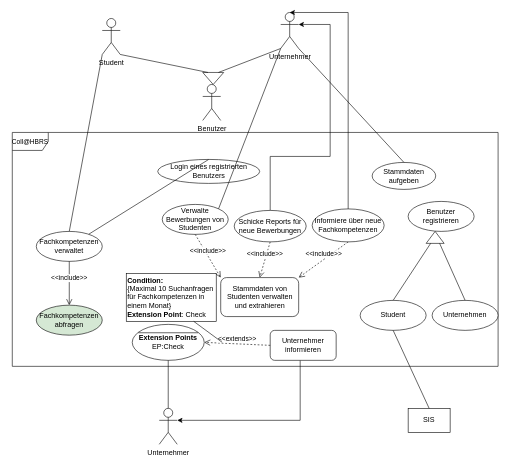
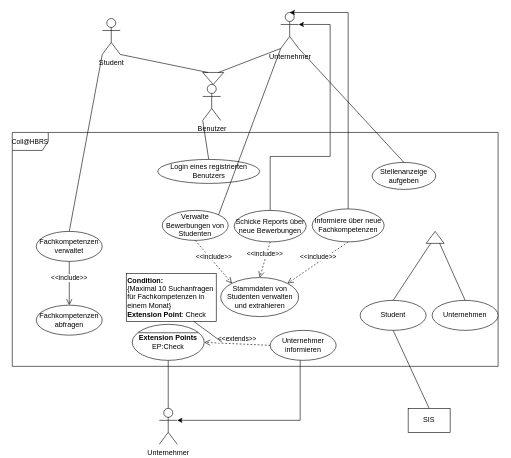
(404, 176) -> (404, 176)
(149, 196) -> (206, 141)
(441, 216) -> none
(195, 219) -> (195, 225)
(270, 226) -> (270, 226)
(260, 297) -> (260, 297)
(69, 320) -> (69, 320)
(303, 345) -> (303, 345)
